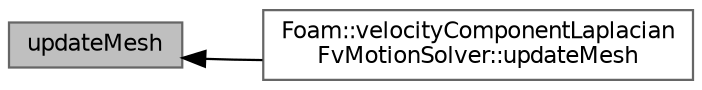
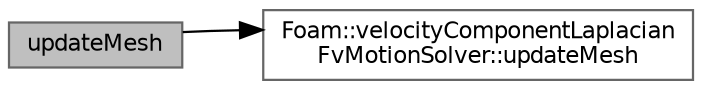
(234, 60) -> (211, 31)
